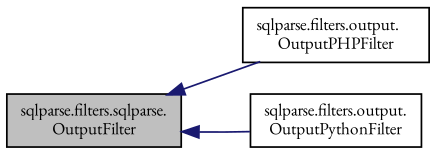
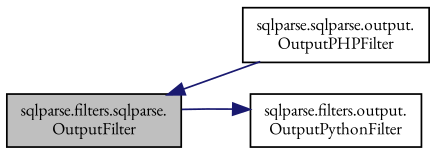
(336, 35) -> (336, 35)
(225, 132) -> (207, 109)
